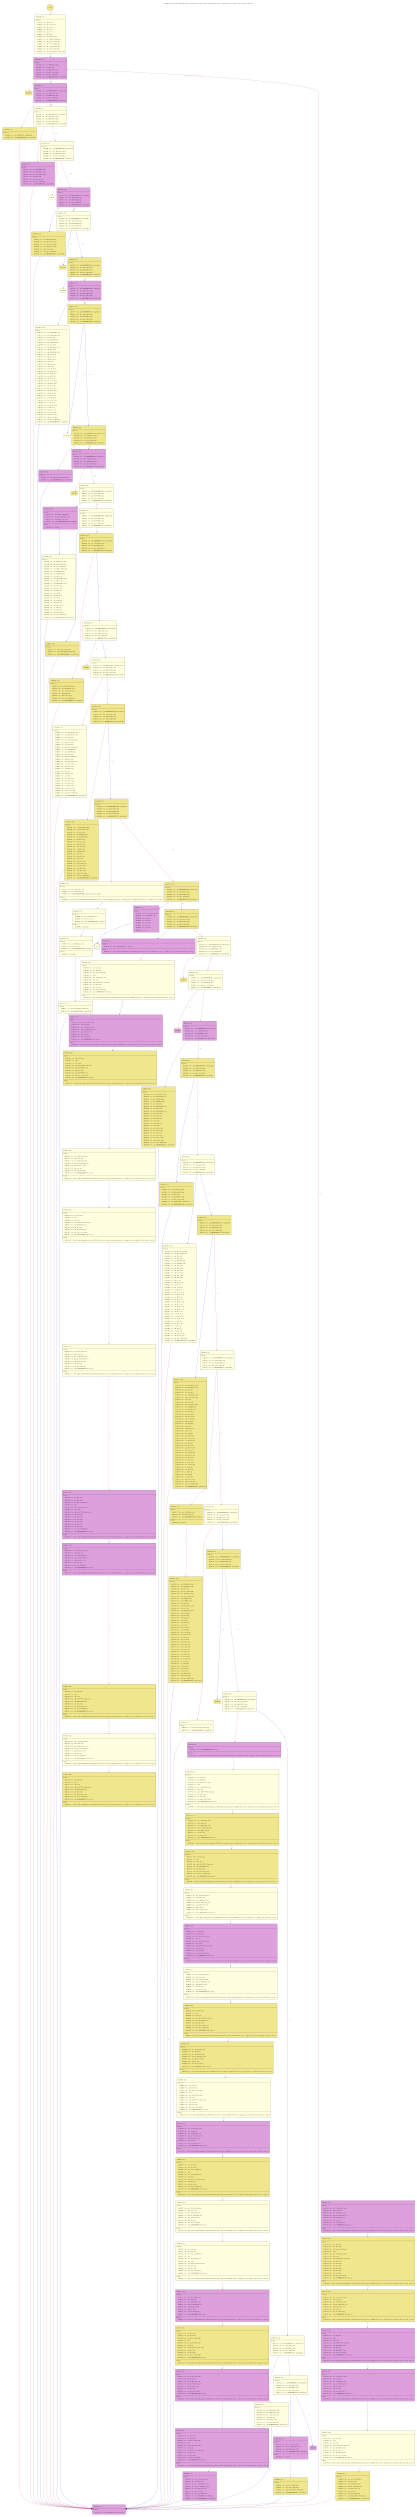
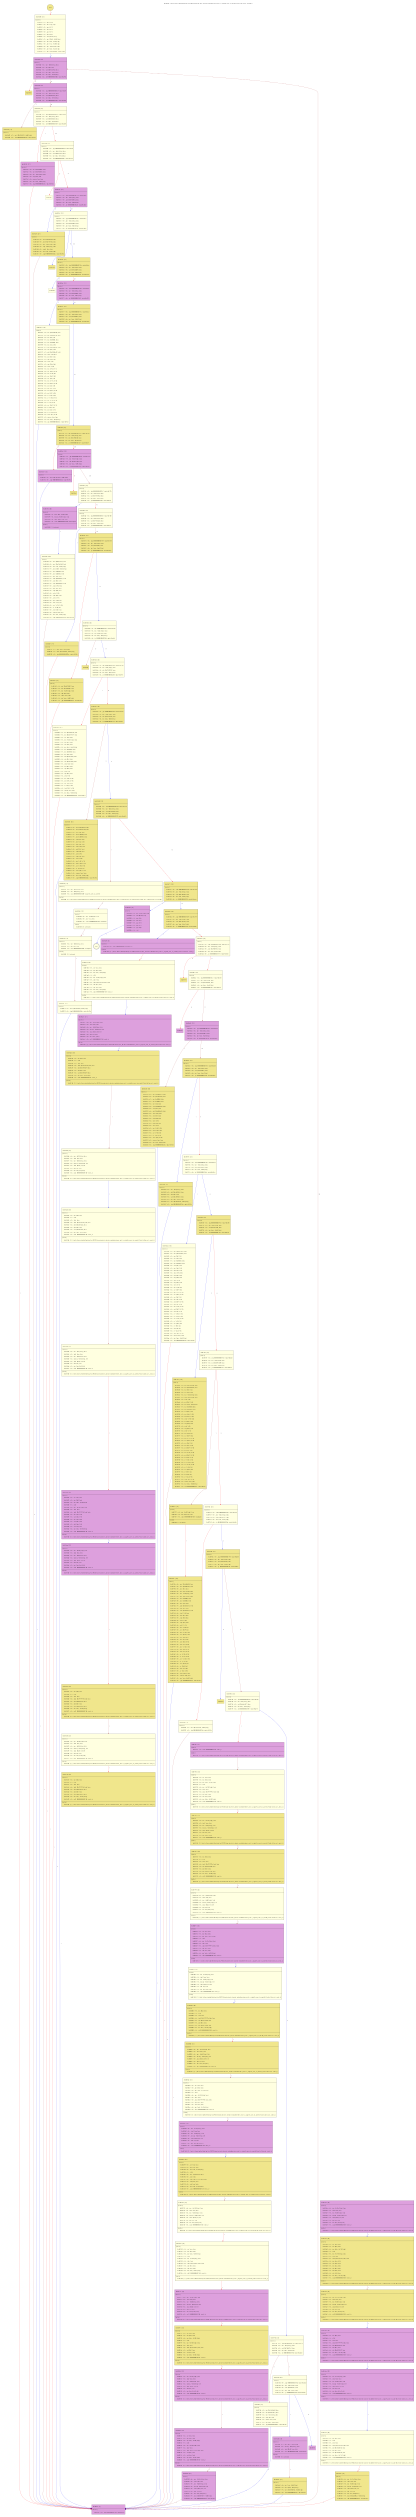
(67, 435) -> none
